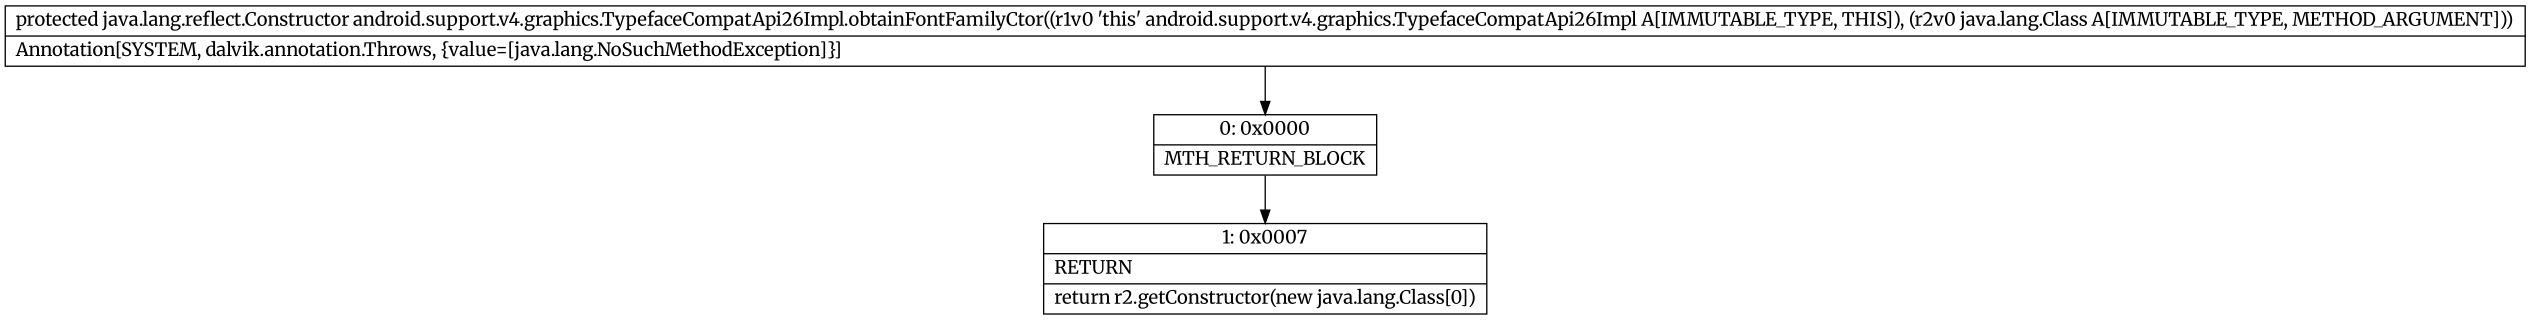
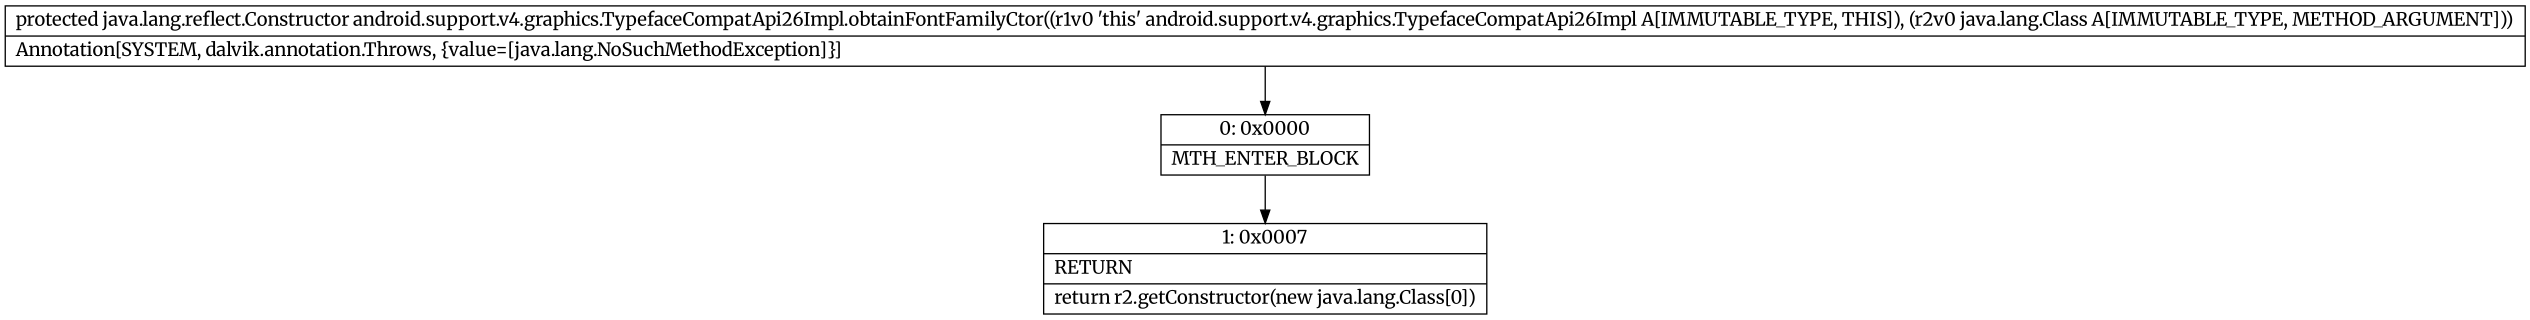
(1265, 159) -> (1265, 159)
